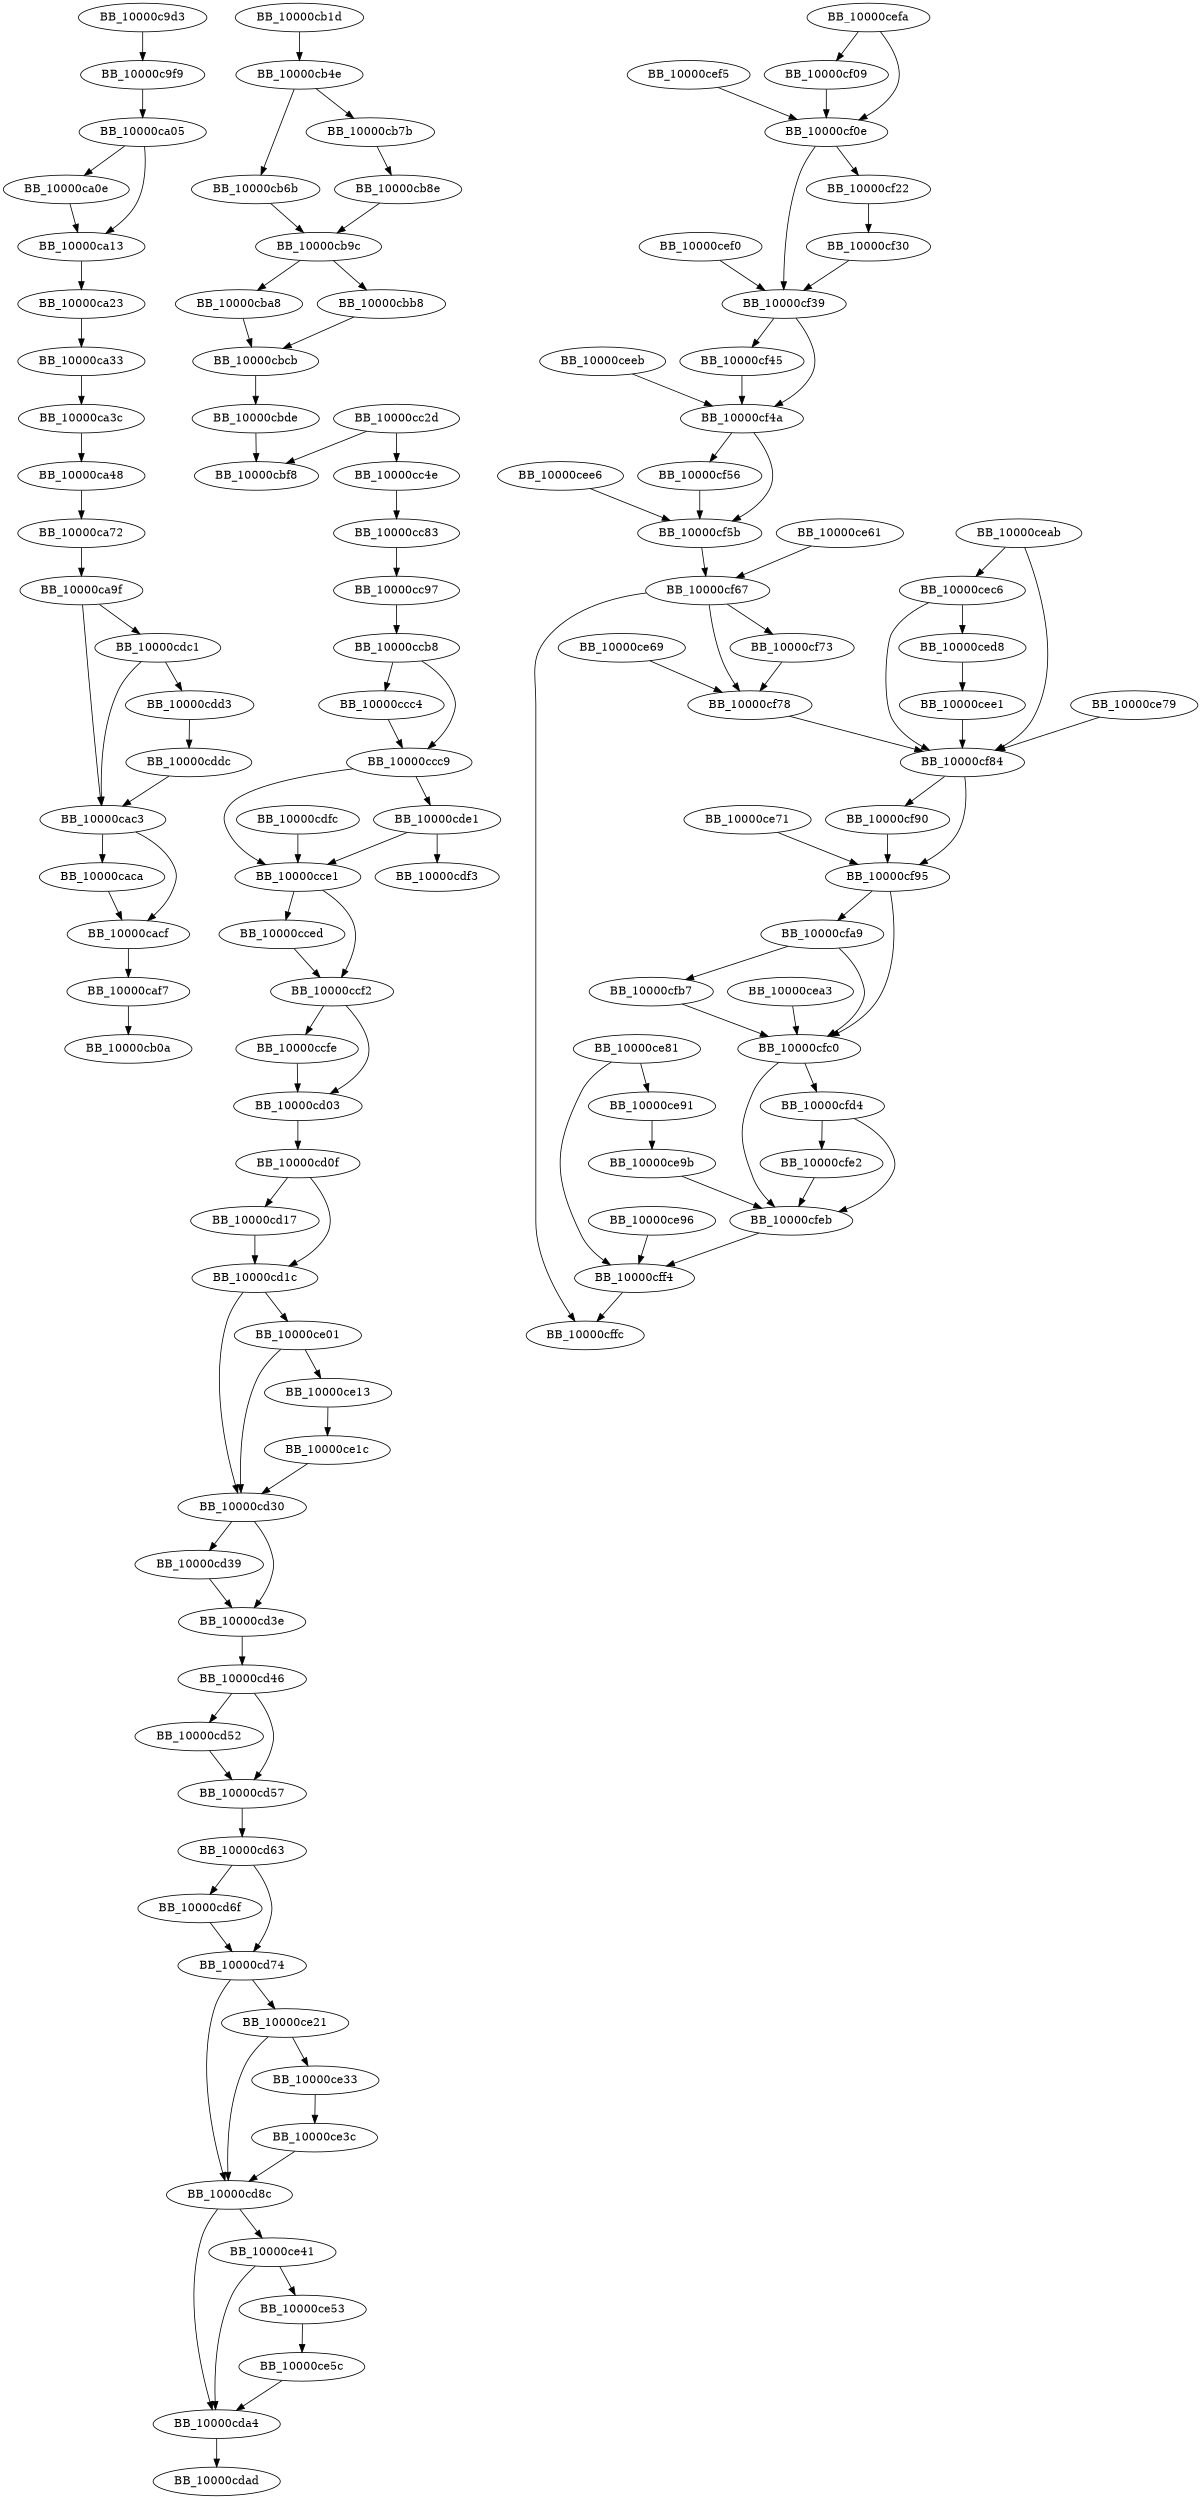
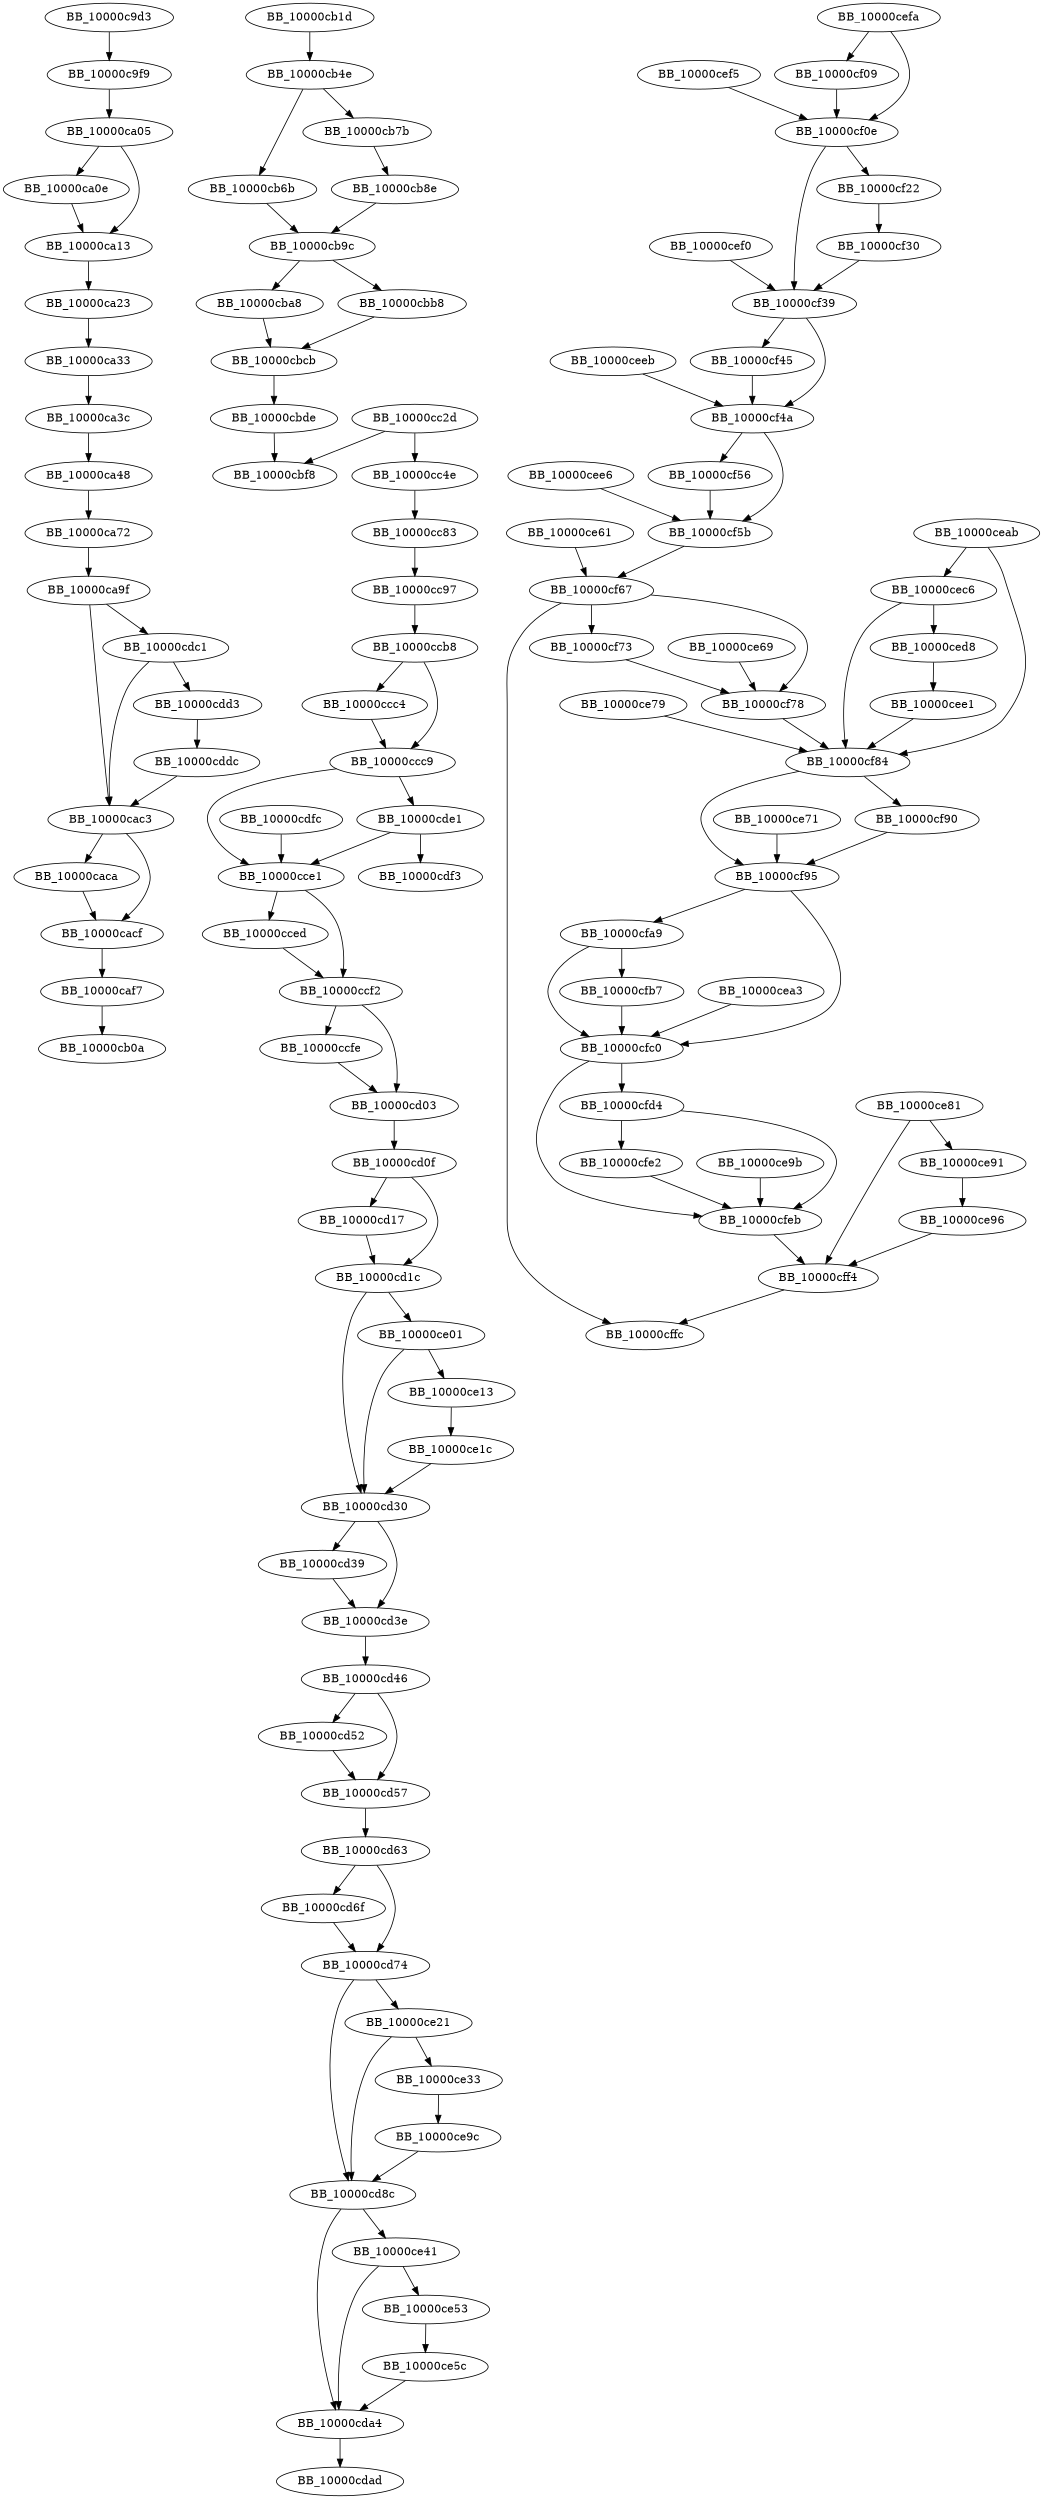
(652, 1131) -> (962, 1188)
(315, 2138) -> (438, 2138)
